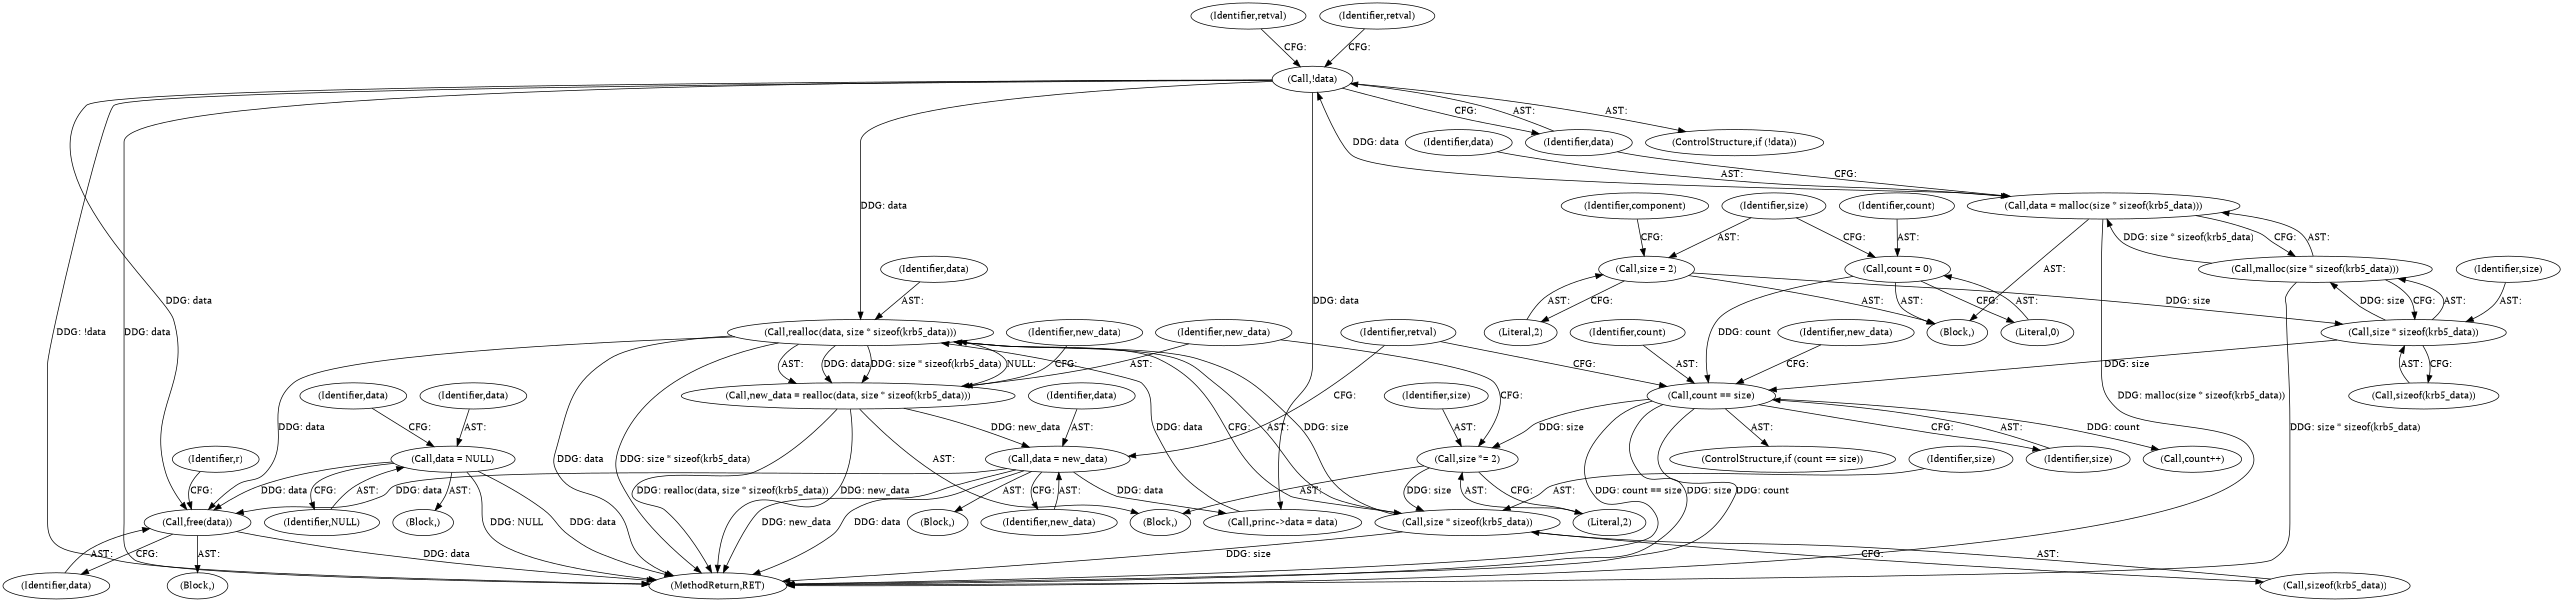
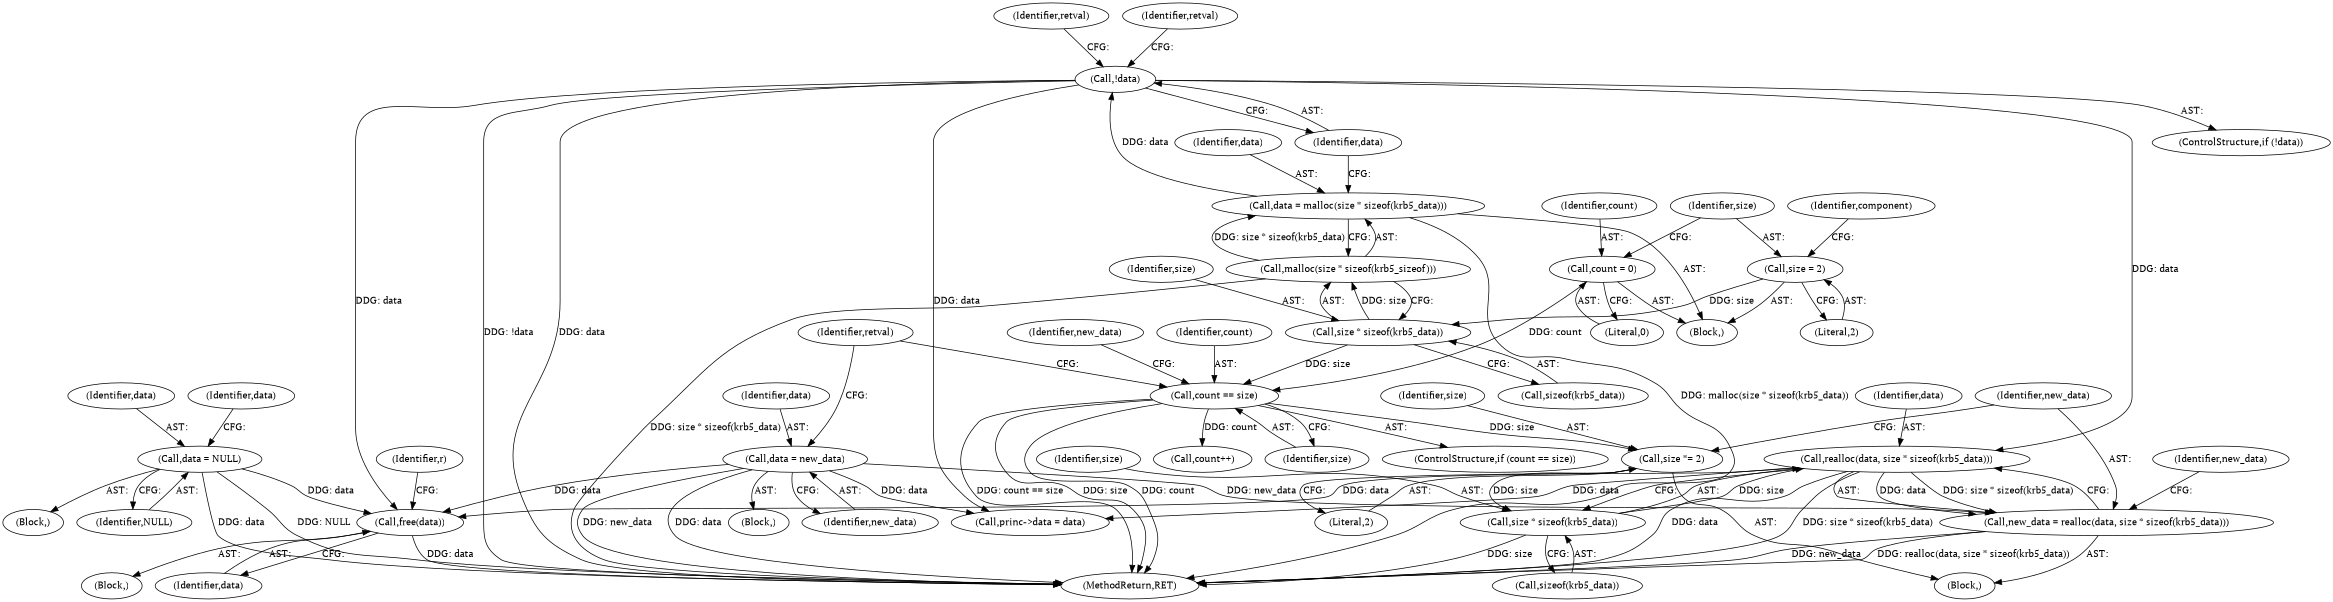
(2315, 269) -> (1348, 269)
(1023, 364) -> (2100, 491)
(1130, 379) -> (1524, 498)
(964, 424) -> (1226, 496)
